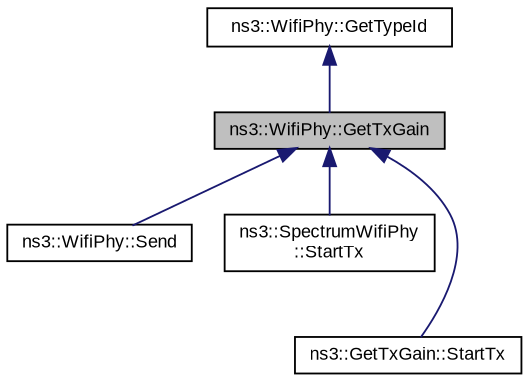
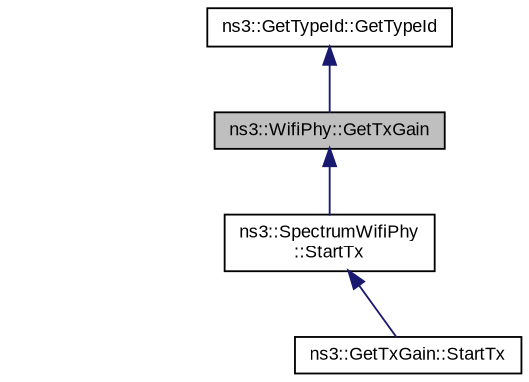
(330, 27) -> (330, 27)
(457, 236) -> (378, 312)
(100, 243) -> none
